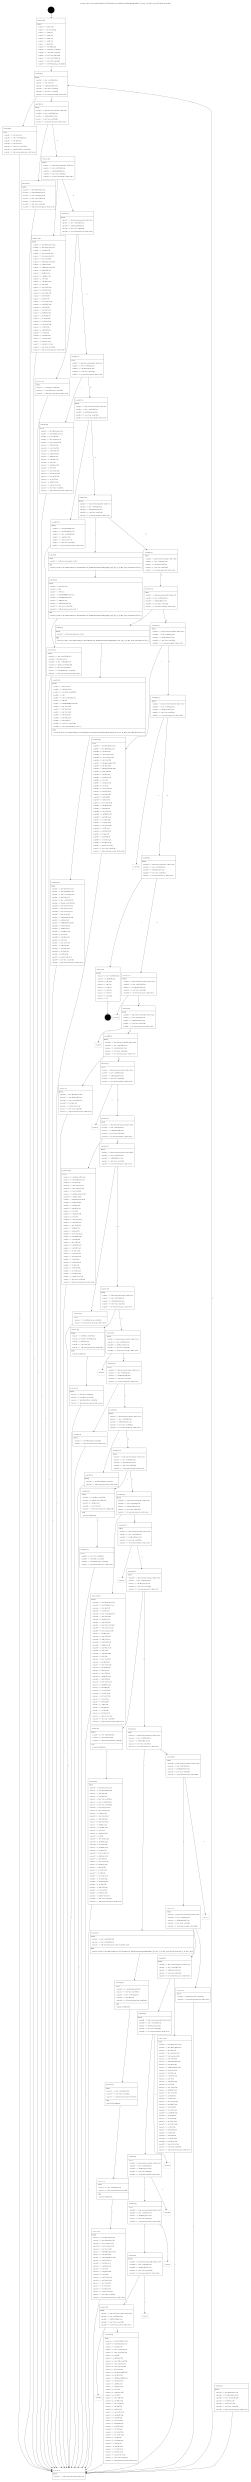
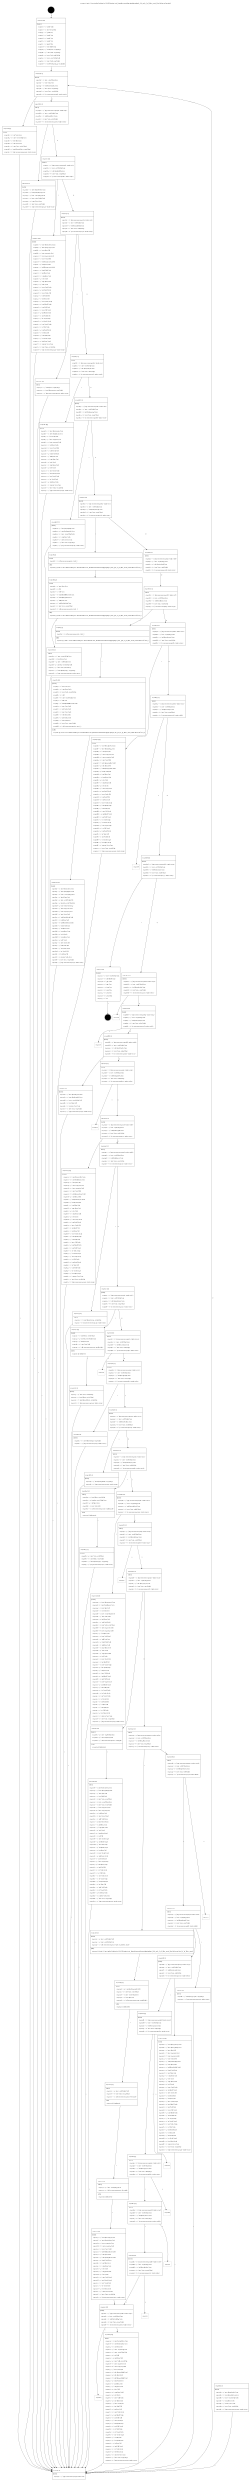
(94, 2385) -> (114, 2302)
